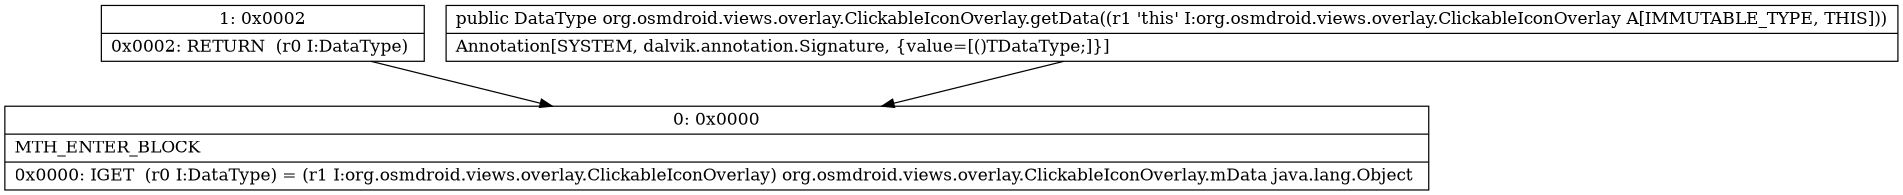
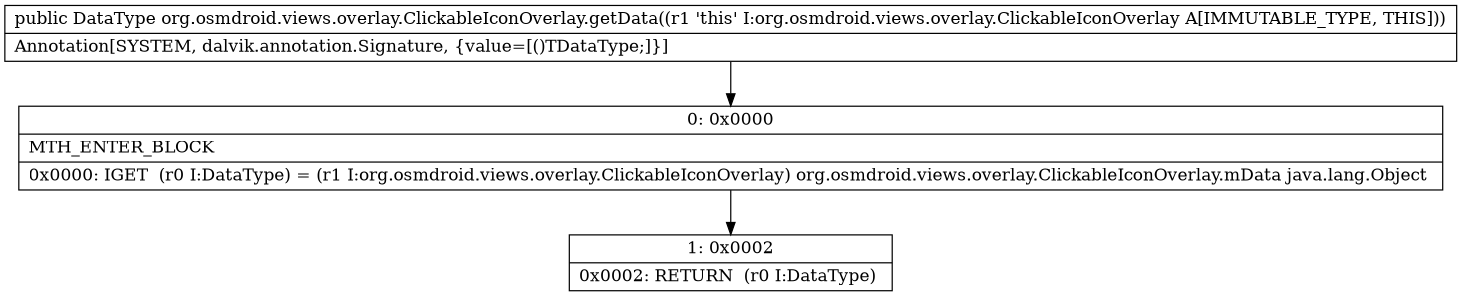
(456, 82) -> (731, 206)
